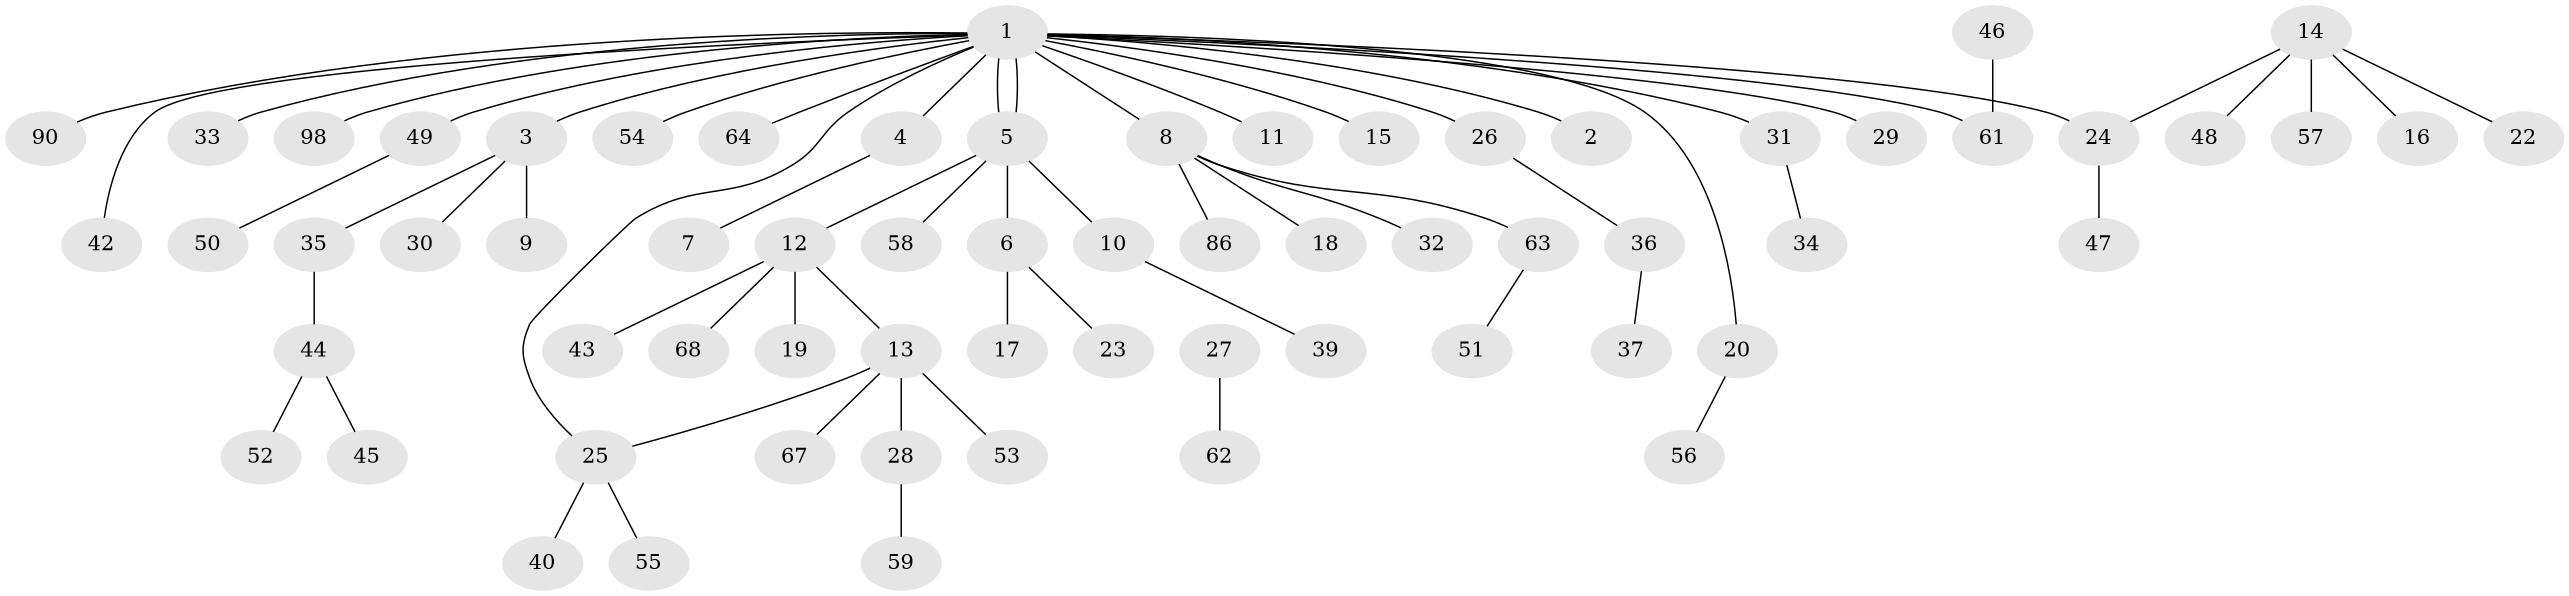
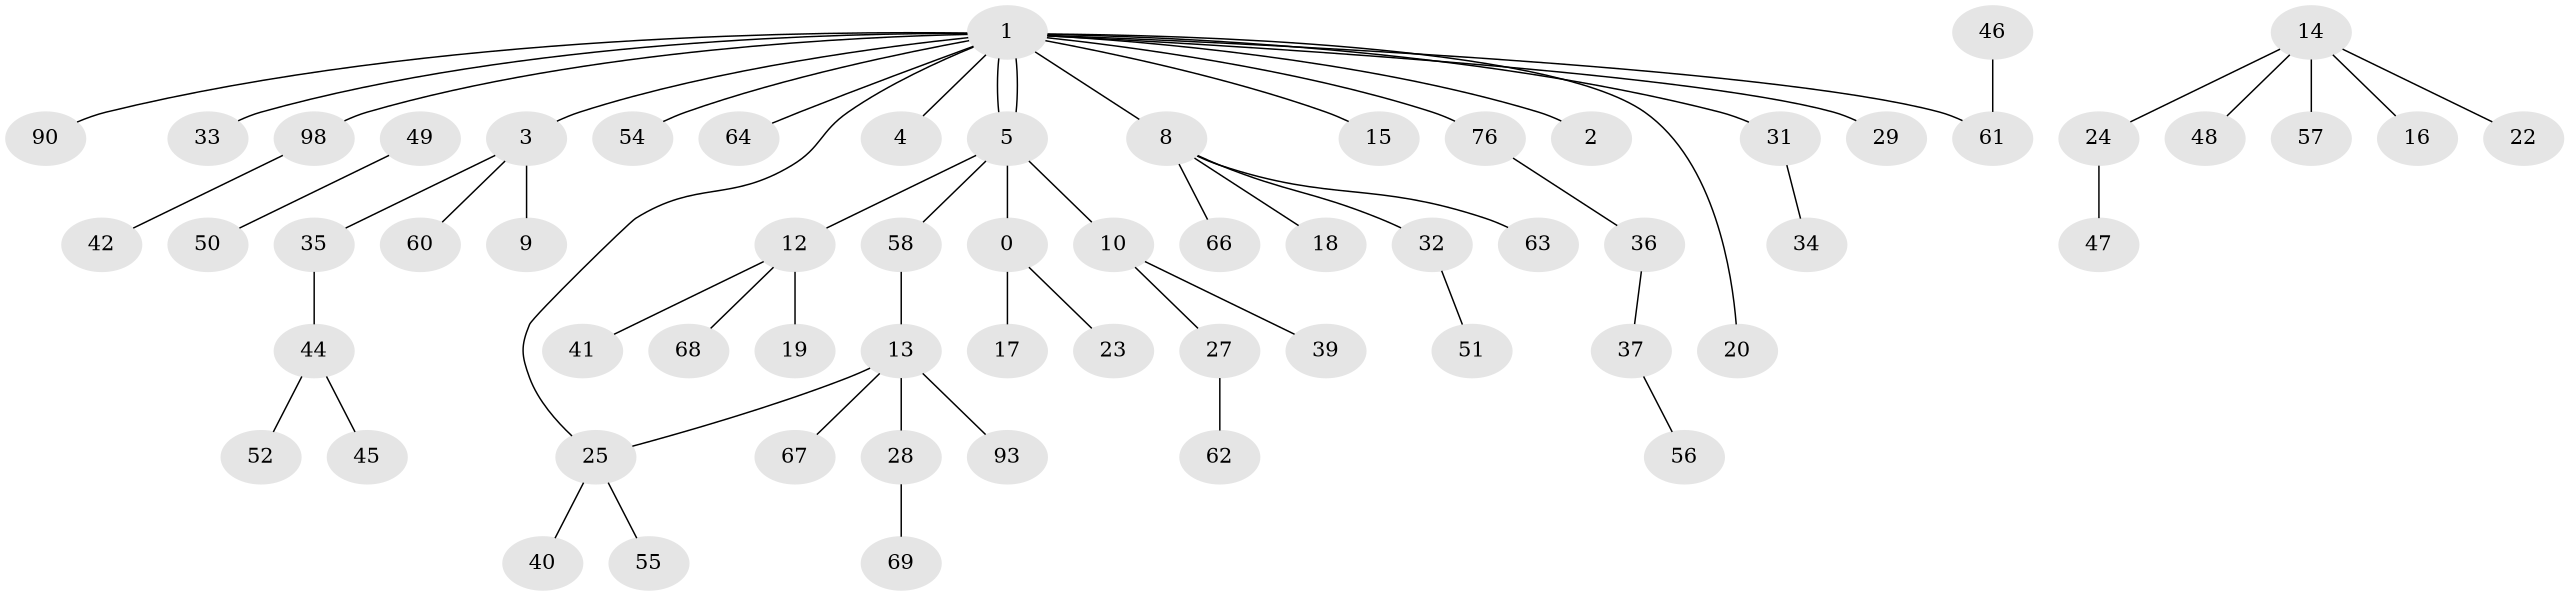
(499, 59) -> (208, 192)
(706, 62) -> none
(1689, 66) -> none
(1273, 139) -> none
(1485, 139) -> (1485, 139)
(420, 245) -> (420, 245)
(689, 245) -> none
(1007, 245) -> (1007, 245)
(1220, 245) -> (1220, 245)
(848, 298) -> (901, 298)
none -> (1167, 298)
(1505, 298) -> (1452, 298)
(583, 351) -> (583, 351)
(1711, 404) -> (1658, 404)
(1007, 457) -> (1007, 457)
(901, 563) -> (901, 563)
